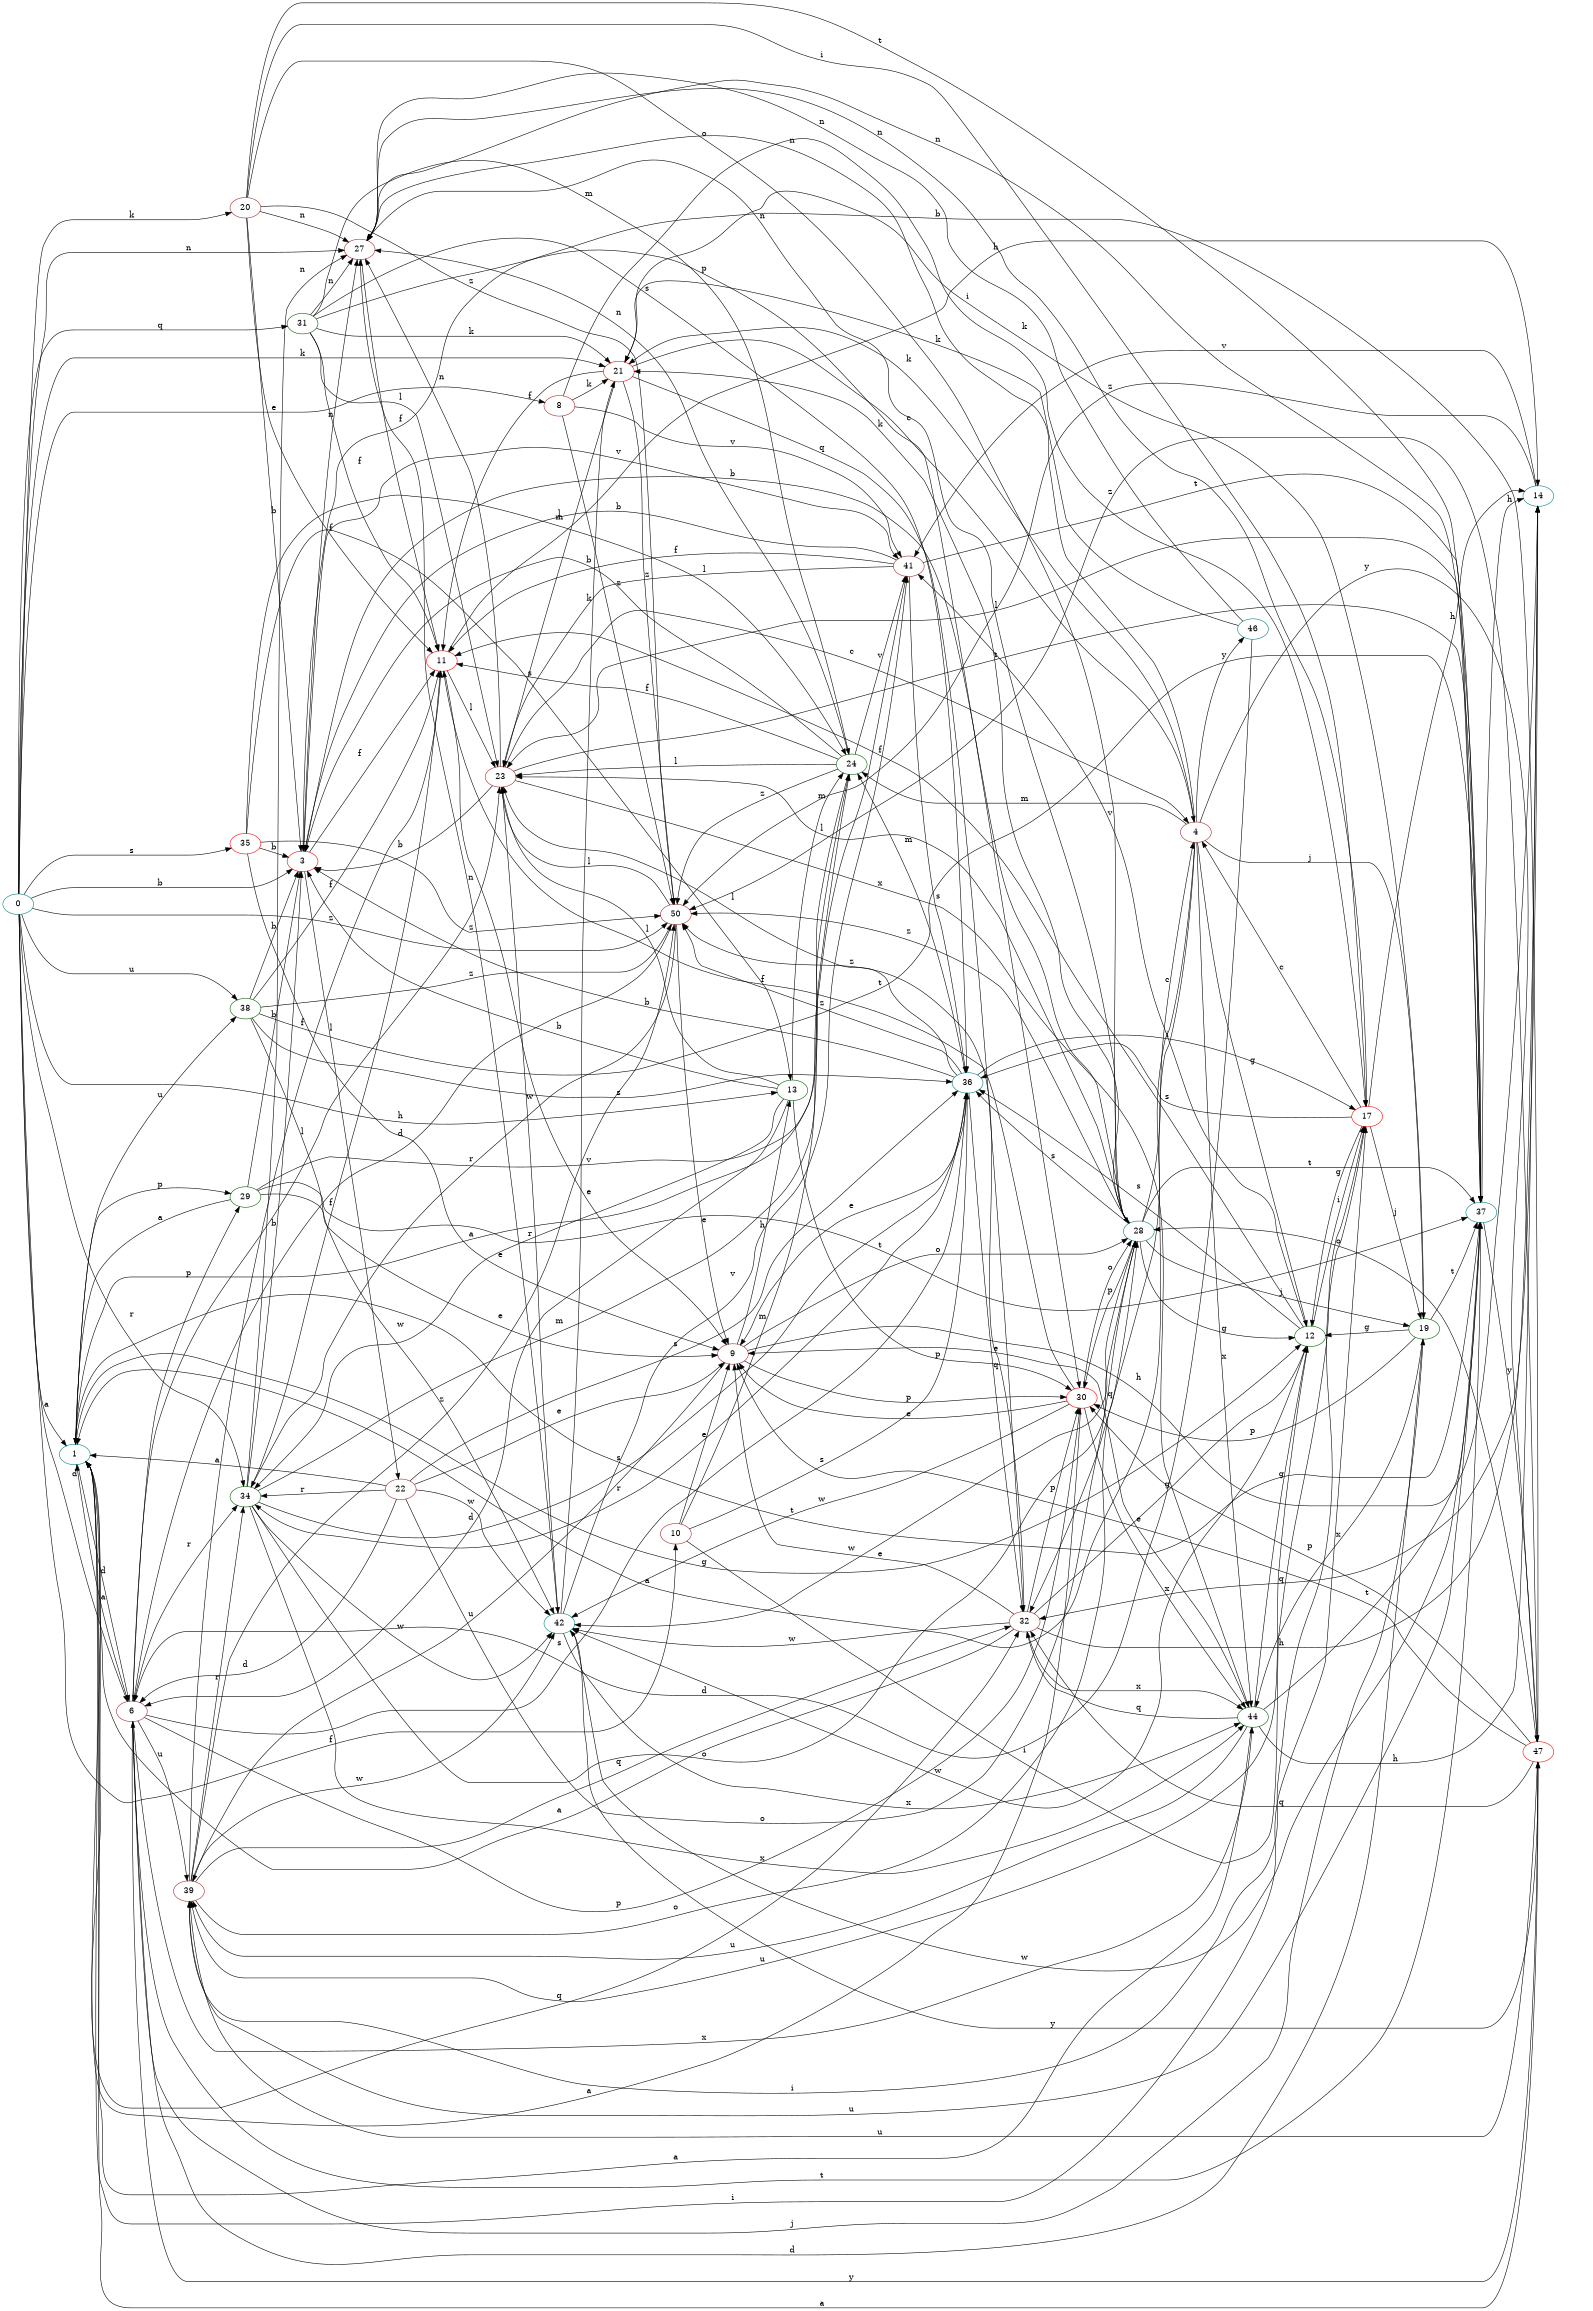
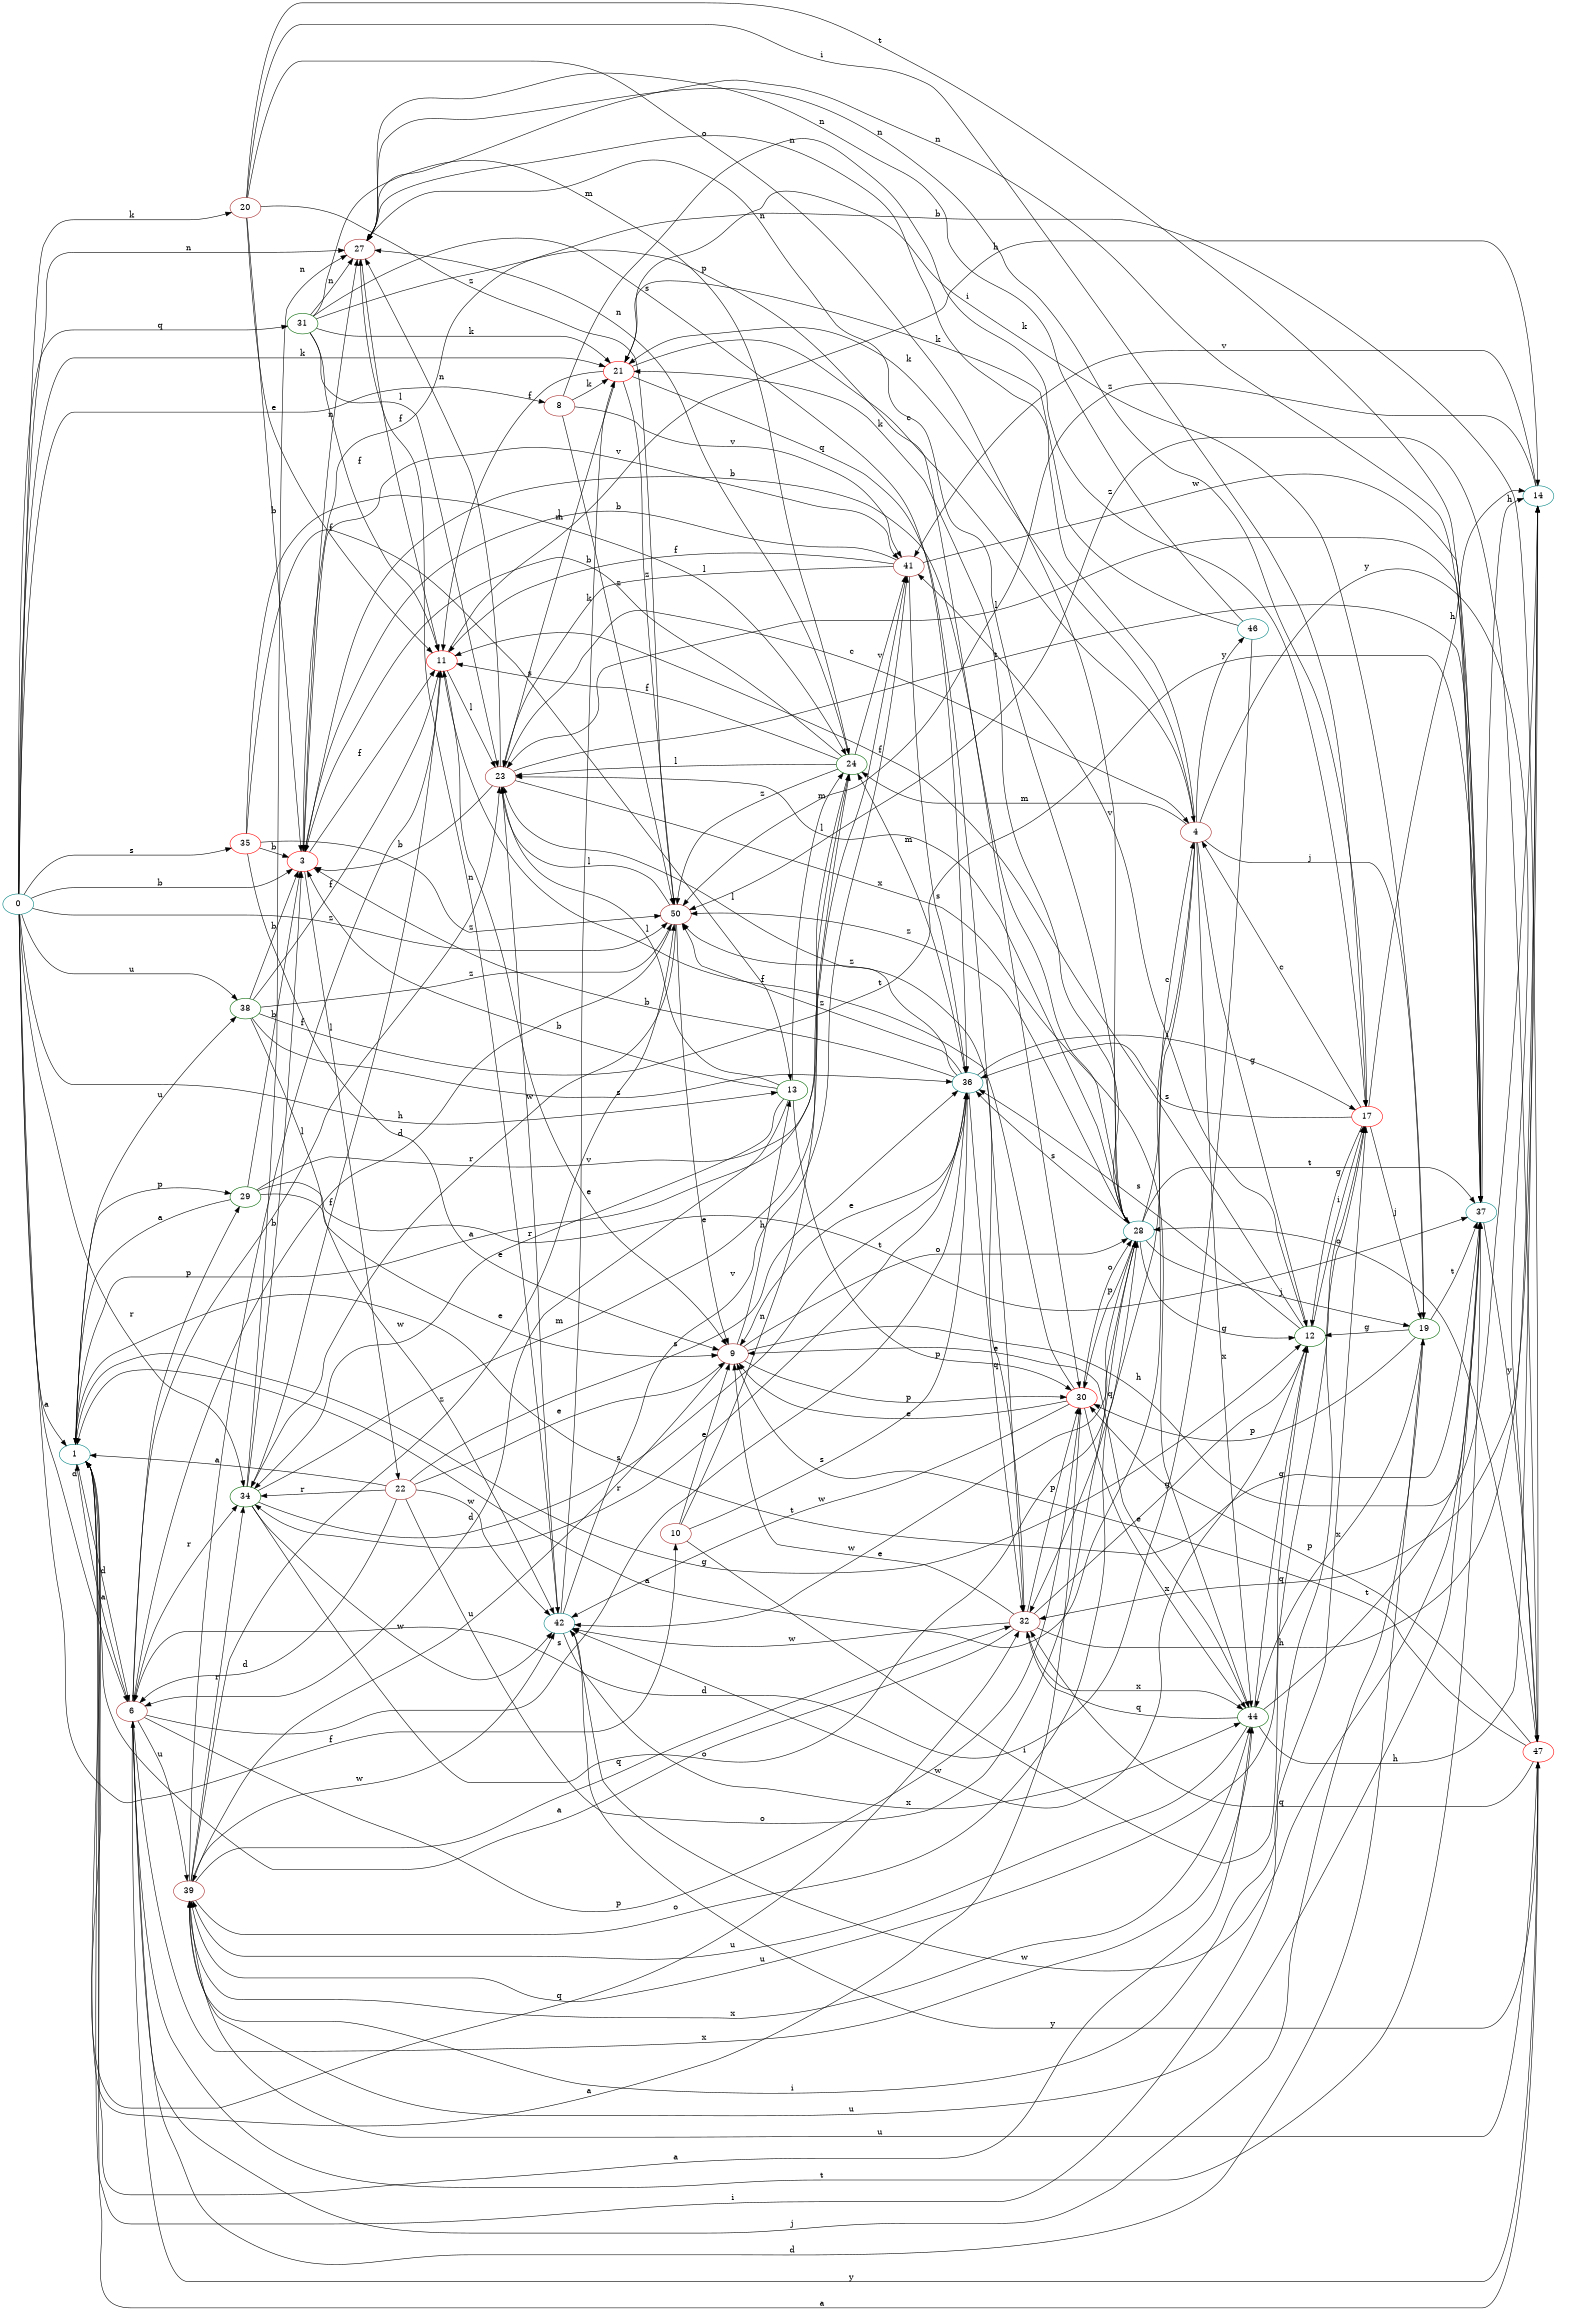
(302, 223) -> none
(1196, 484) -> (1196, 484)
(763, 1317) -> (763, 1317)
(655, 1847) -> (746, 2018)
